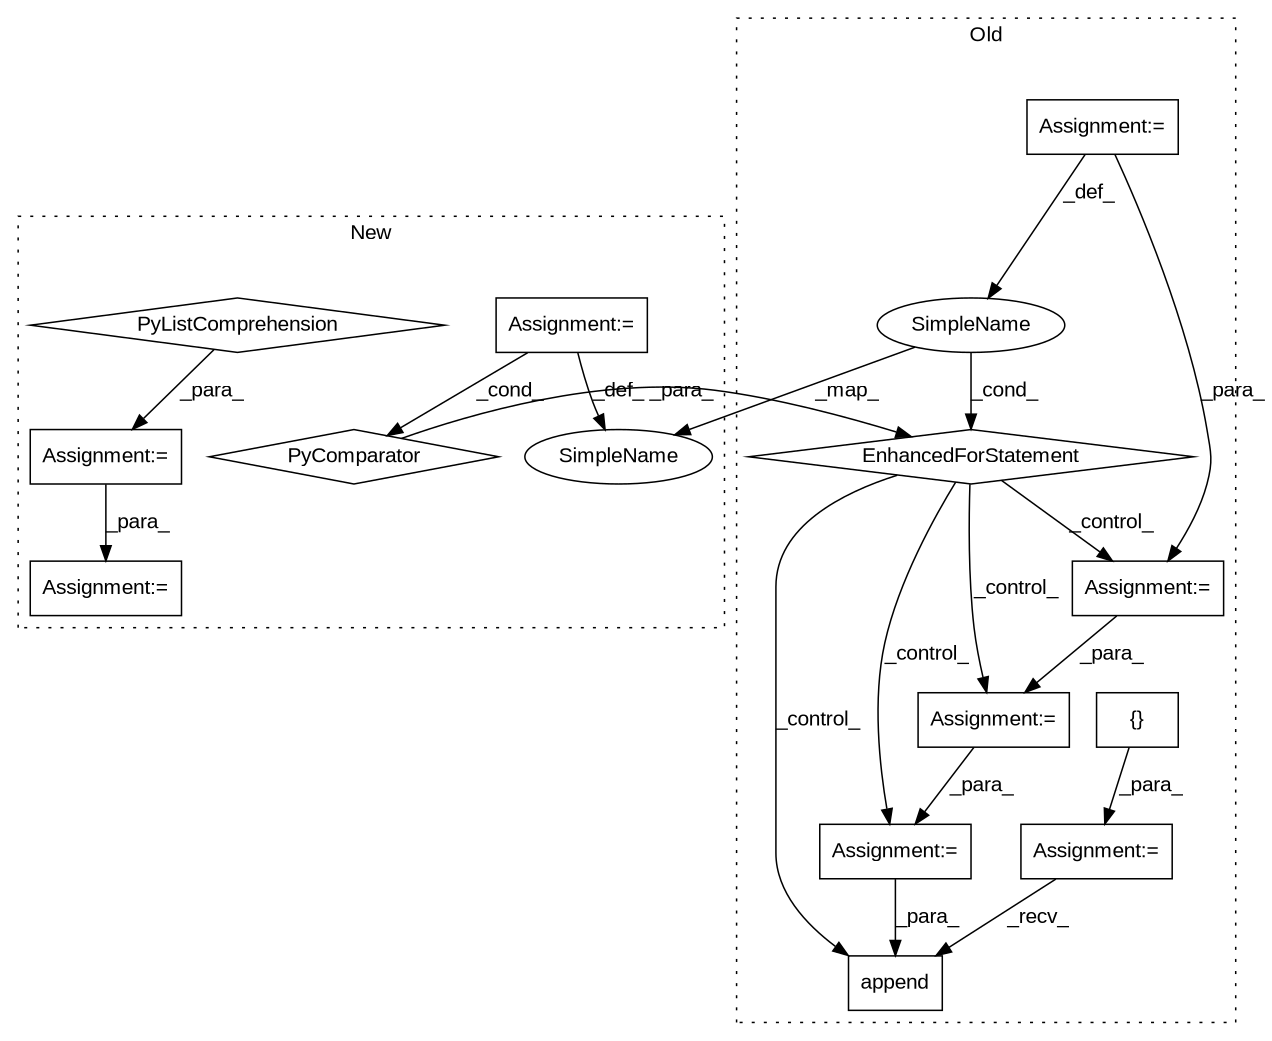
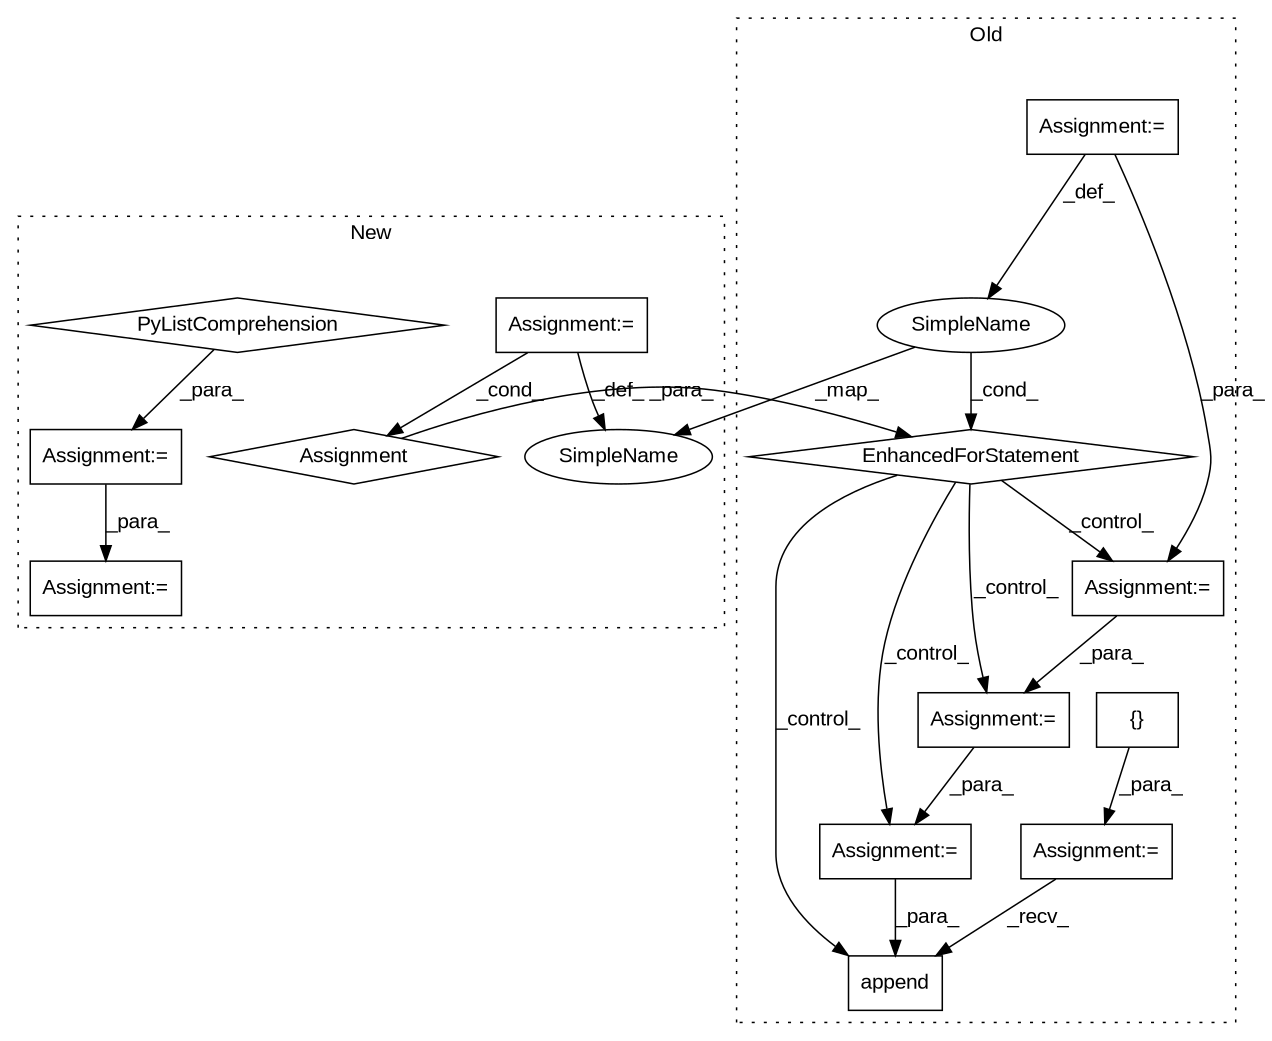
(354, 457) -> (354, 457)
